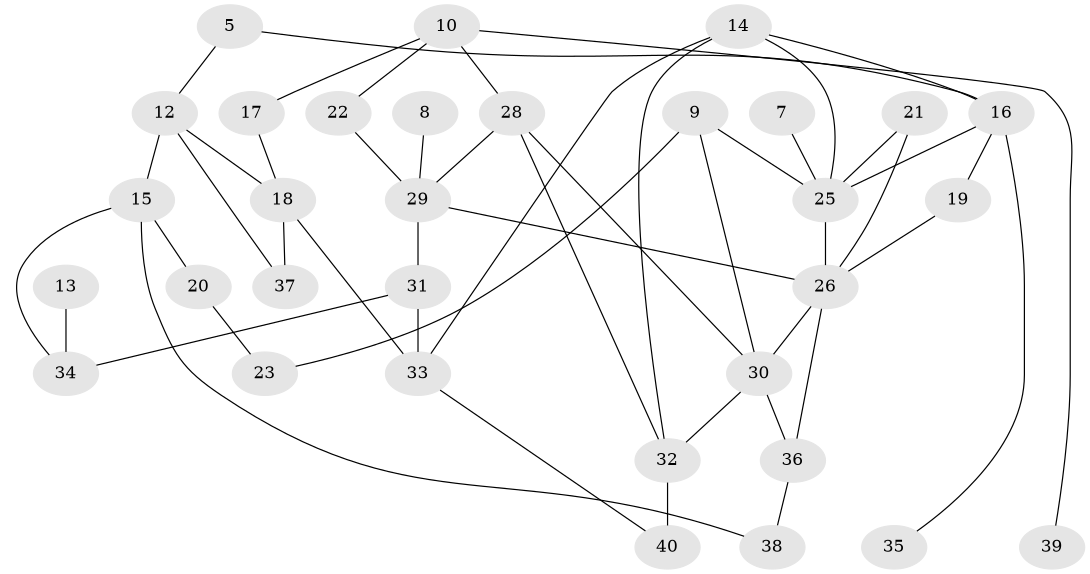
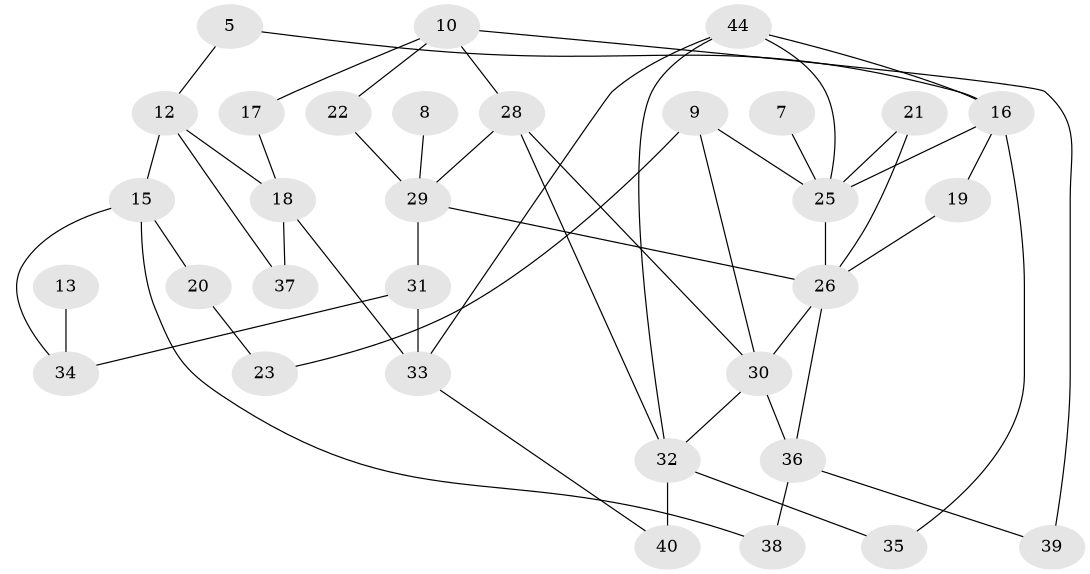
(739, 27) -> (739, 27)
none -> (772, 501)
none -> (922, 504)
